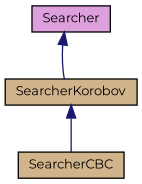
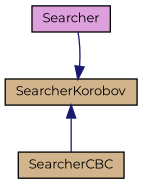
(62, 62) -> (80, 49)
